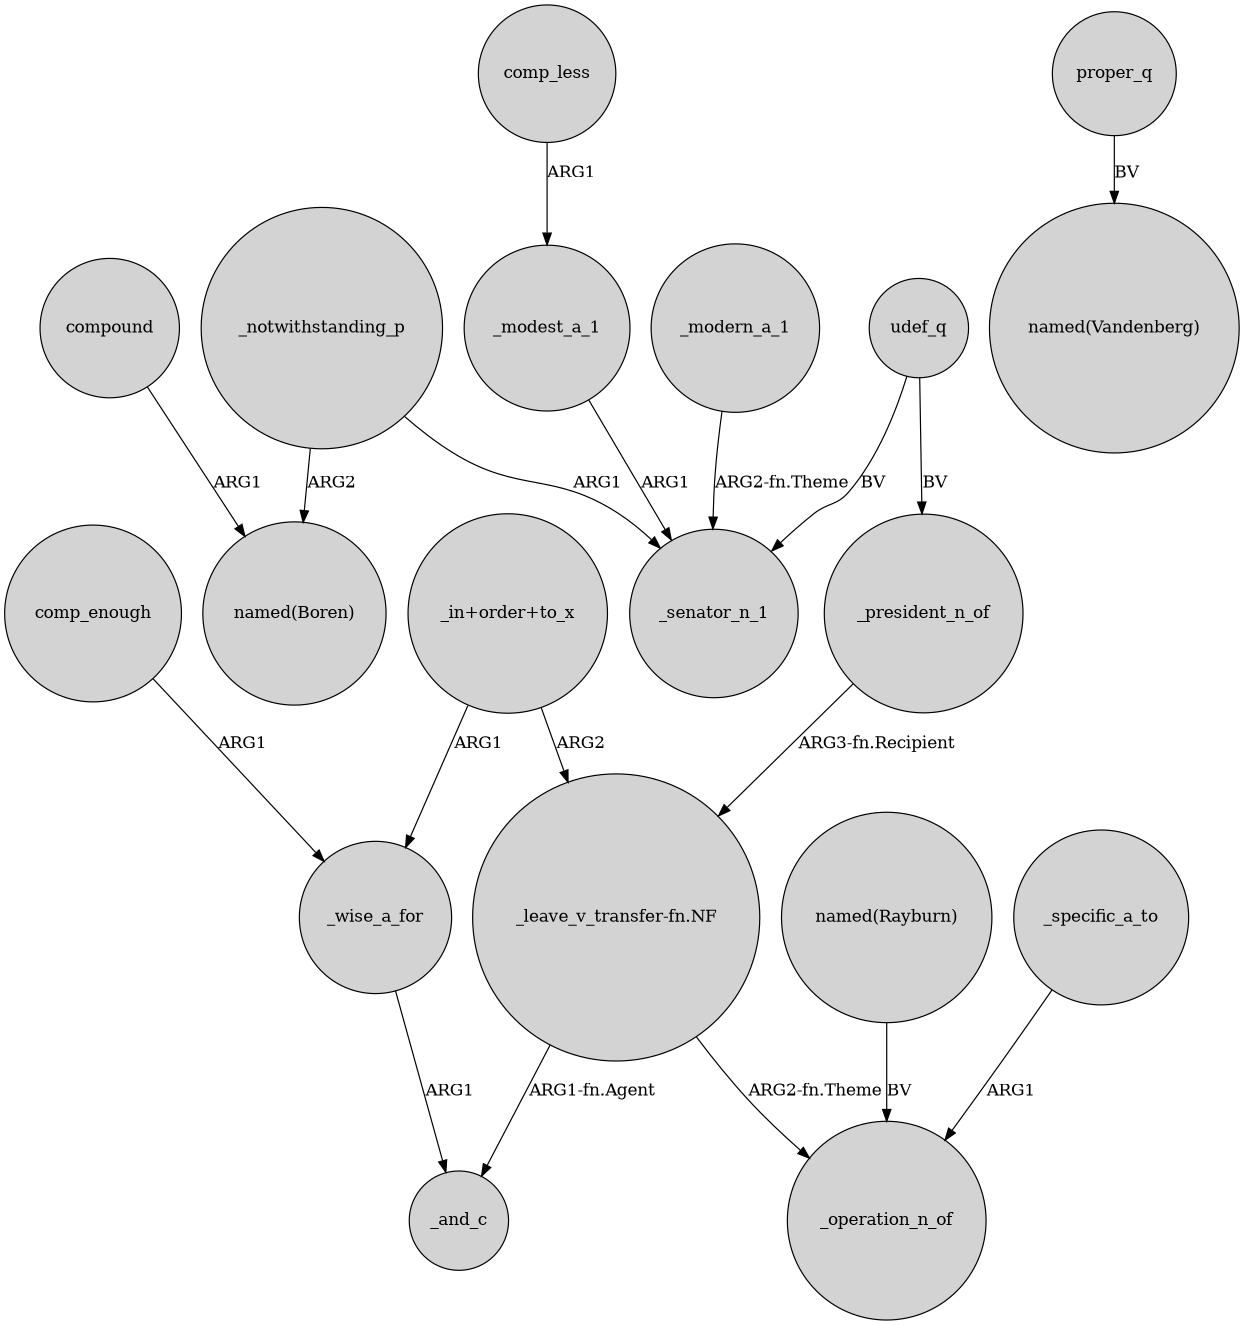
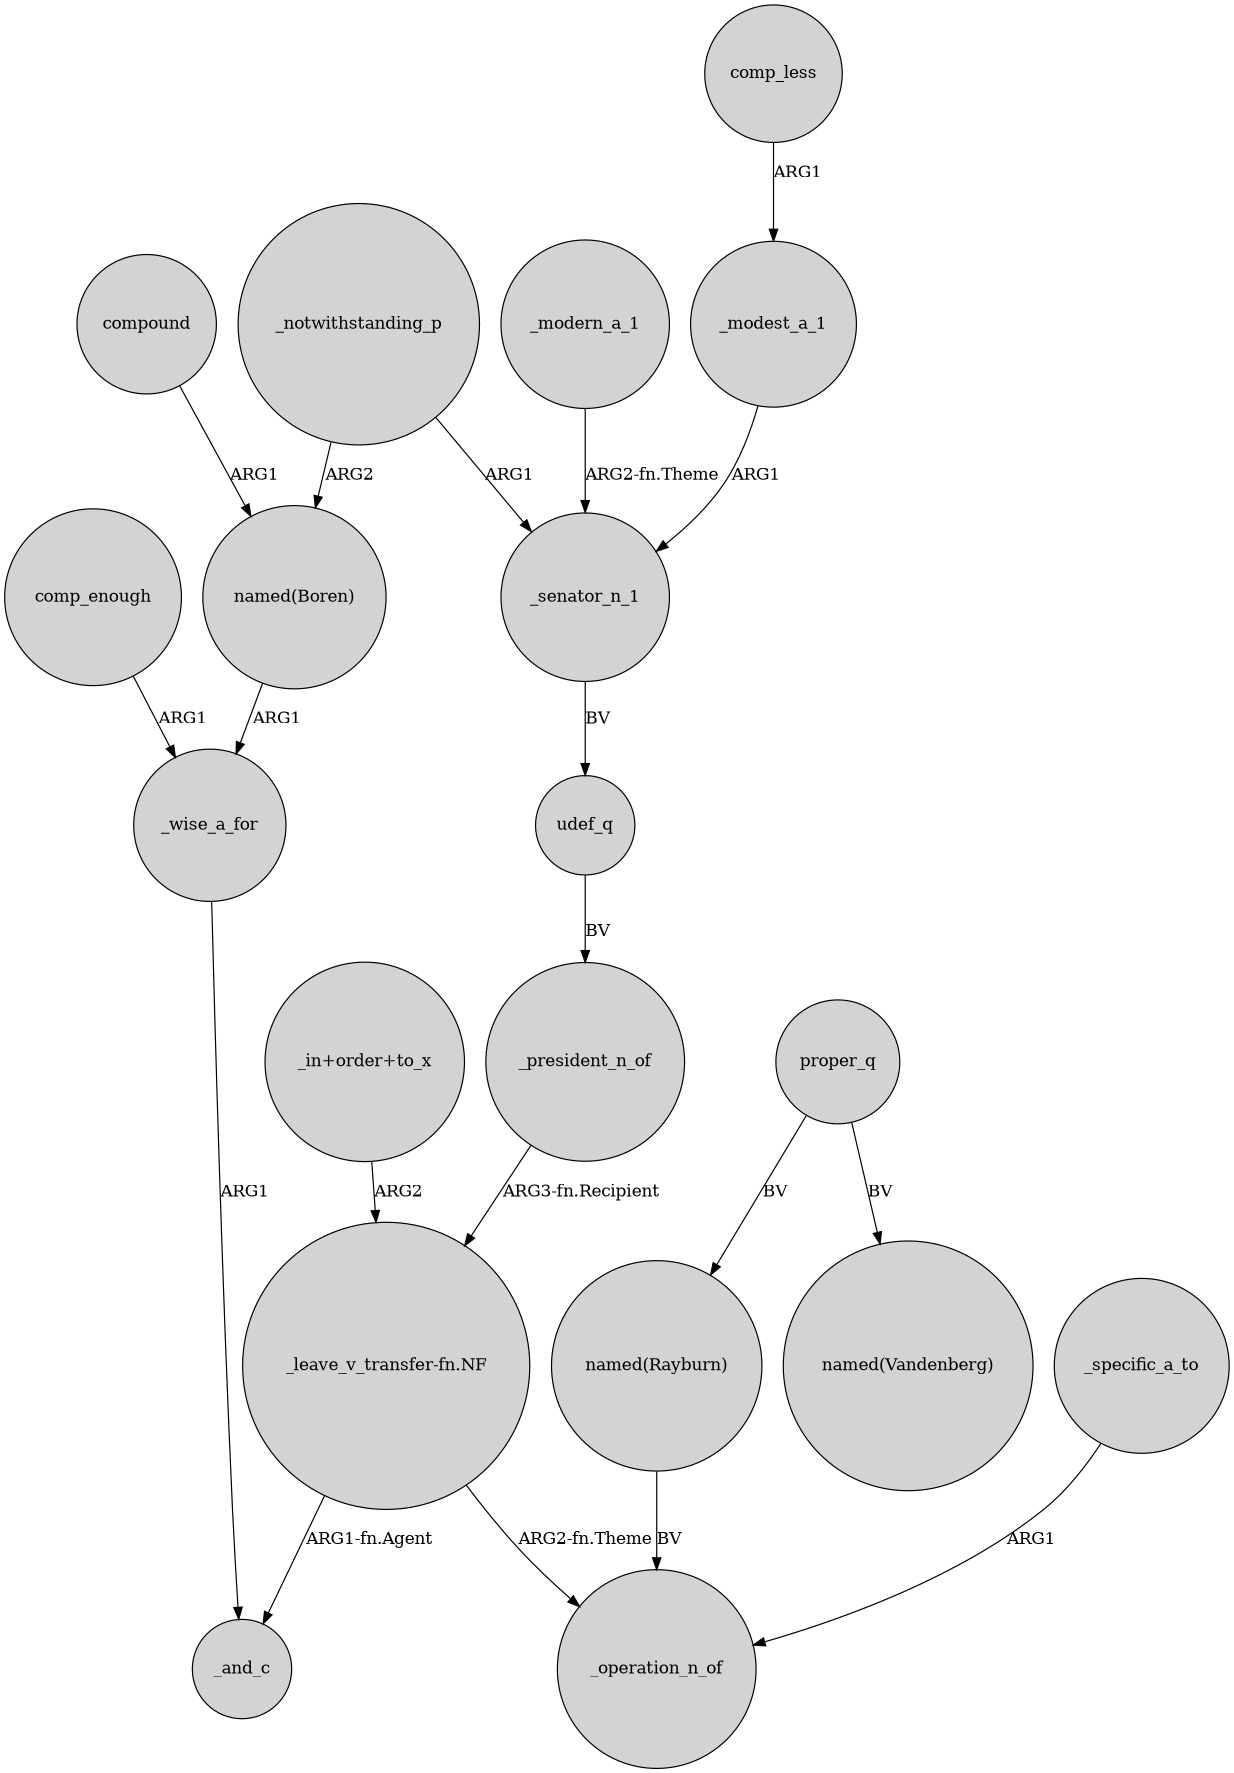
(862, 474) -> (585, 723)
(439, 771) -> (252, 713)
none -> (762, 1190)
